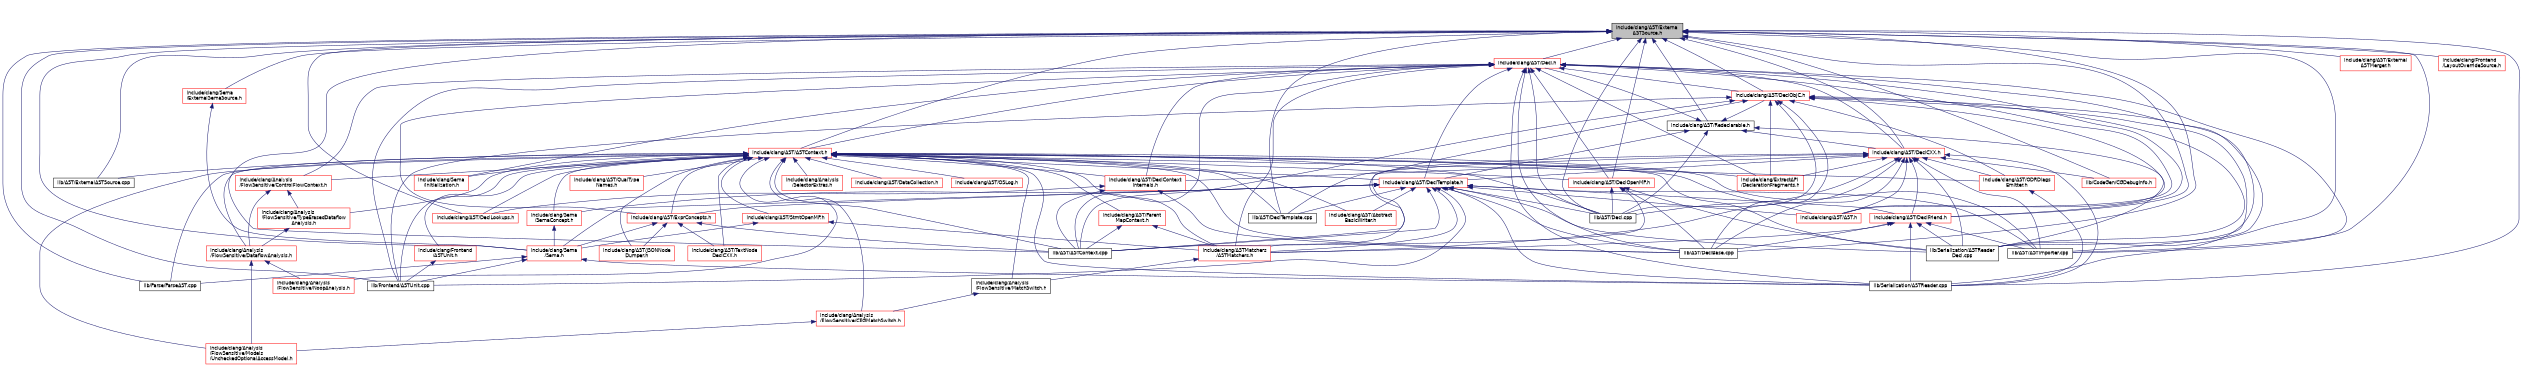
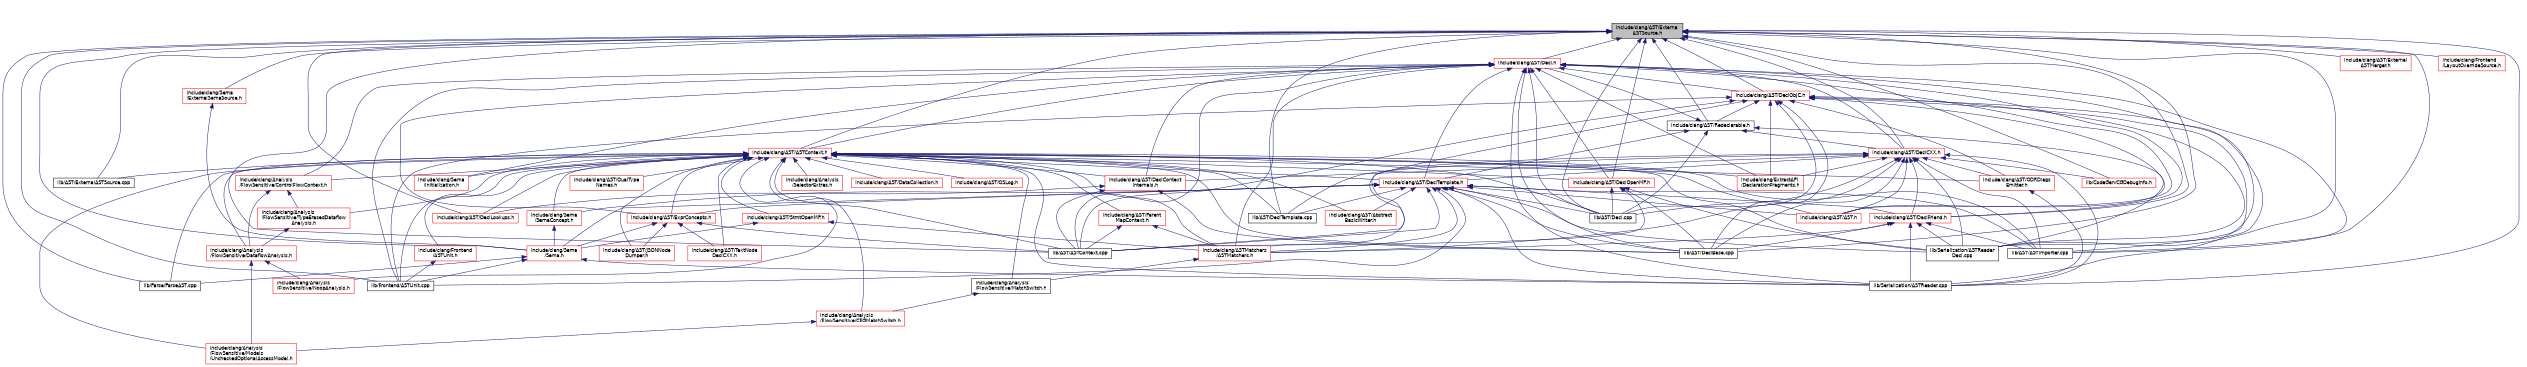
(1745, 110) -> (1736, 112)
